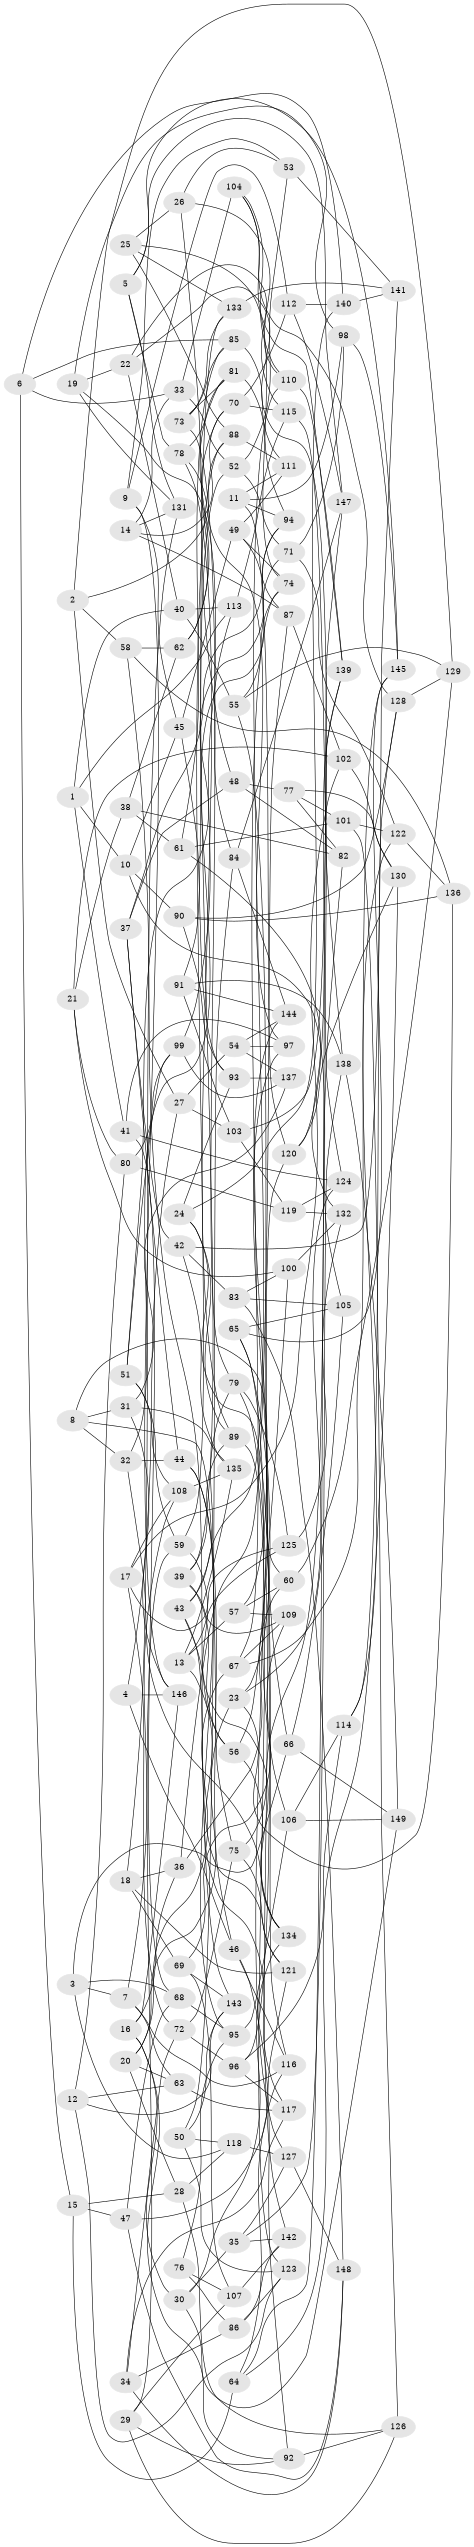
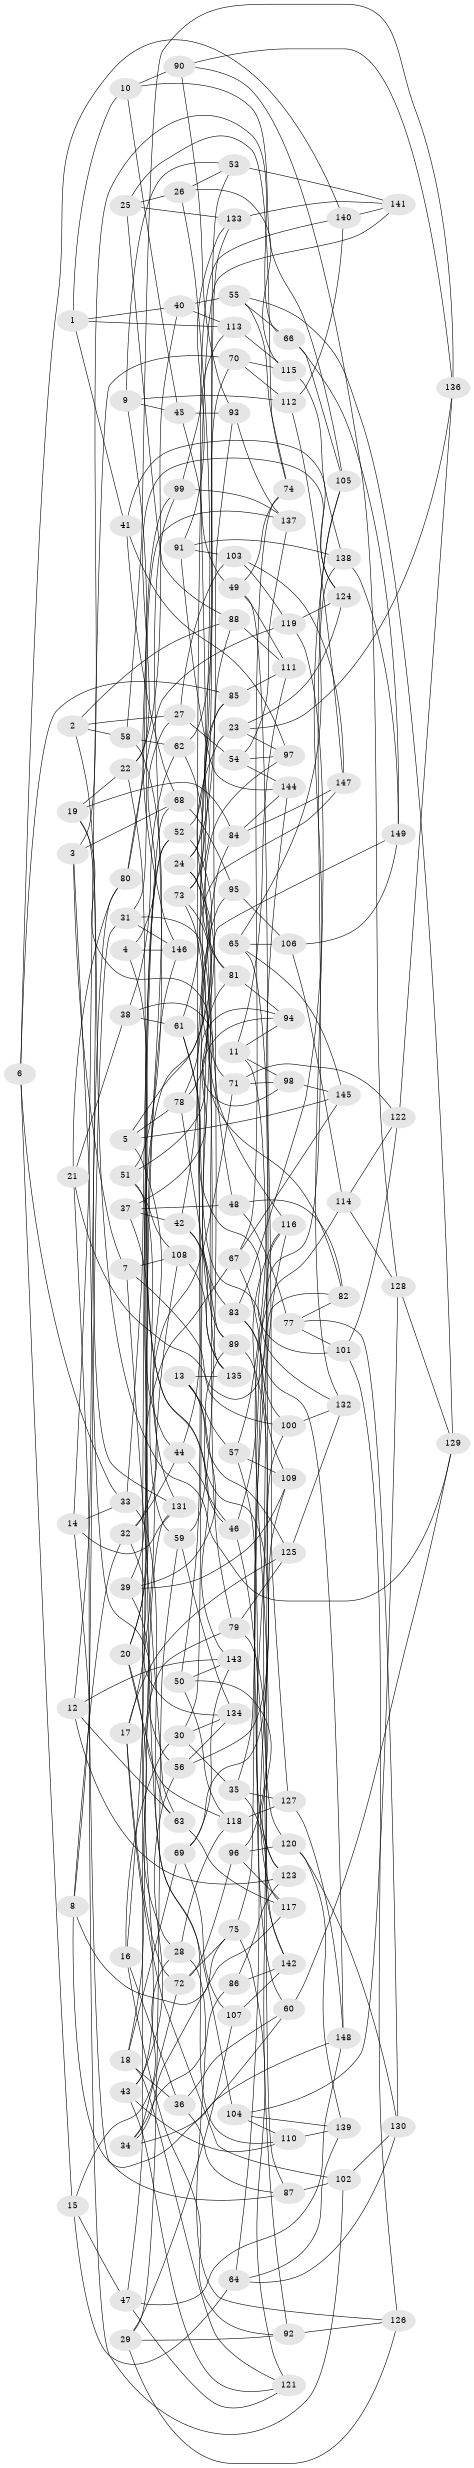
(180, 2268) -> none
